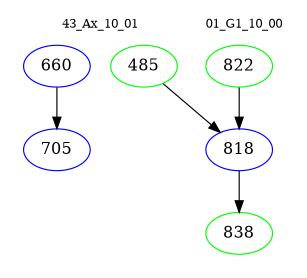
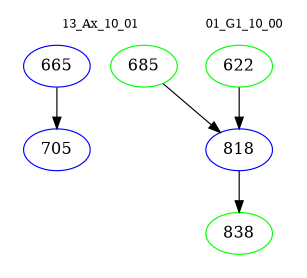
(100, 25) -> (100, 25)
(57, 66) -> (57, 66)
(144, 66) -> (144, 66)
(239, 66) -> (239, 66)
